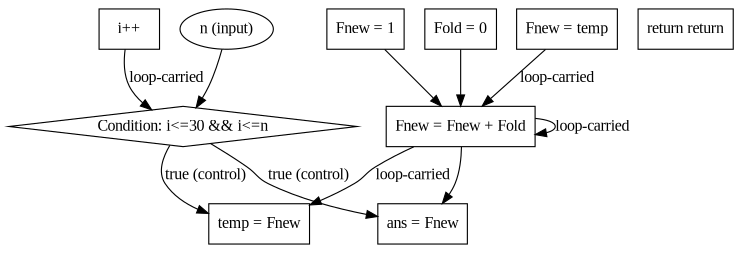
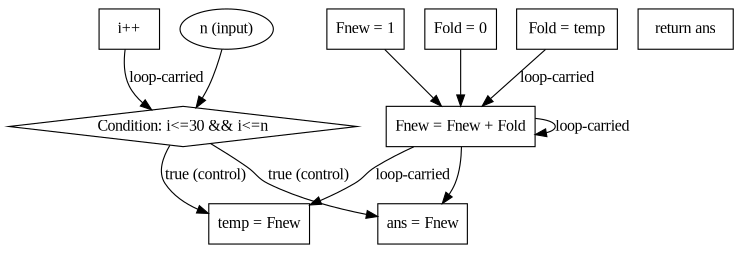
(567, 29) -> (567, 29)
(686, 29) -> (686, 29)
